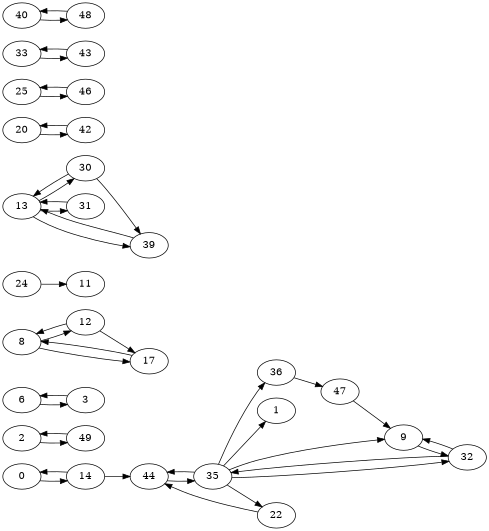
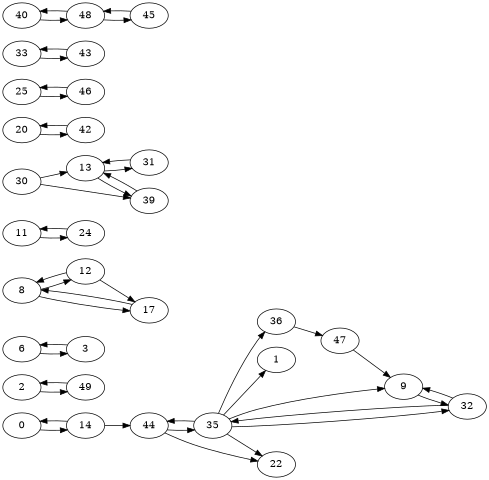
none -> (149, 16)
(54, 192) -> none
none -> (50, 238)
(214, 502) -> (207, 449)
